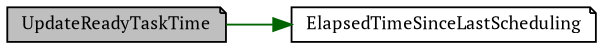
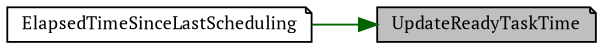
(249, 25) -> (335, 25)
